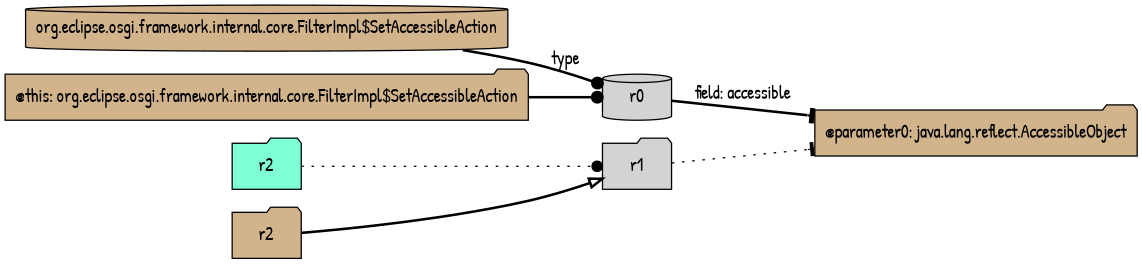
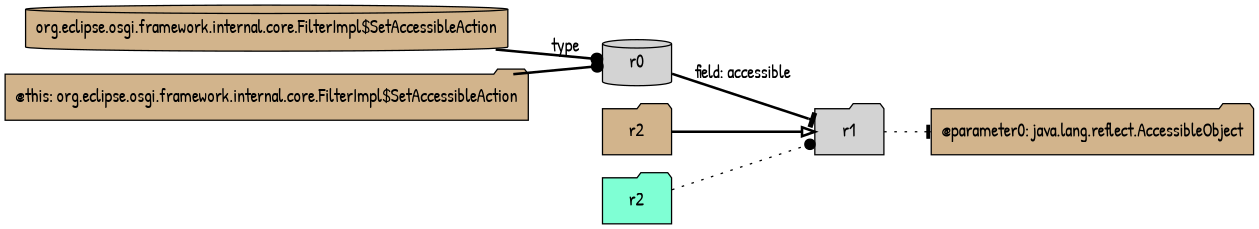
(740, 108) -> (740, 96)
